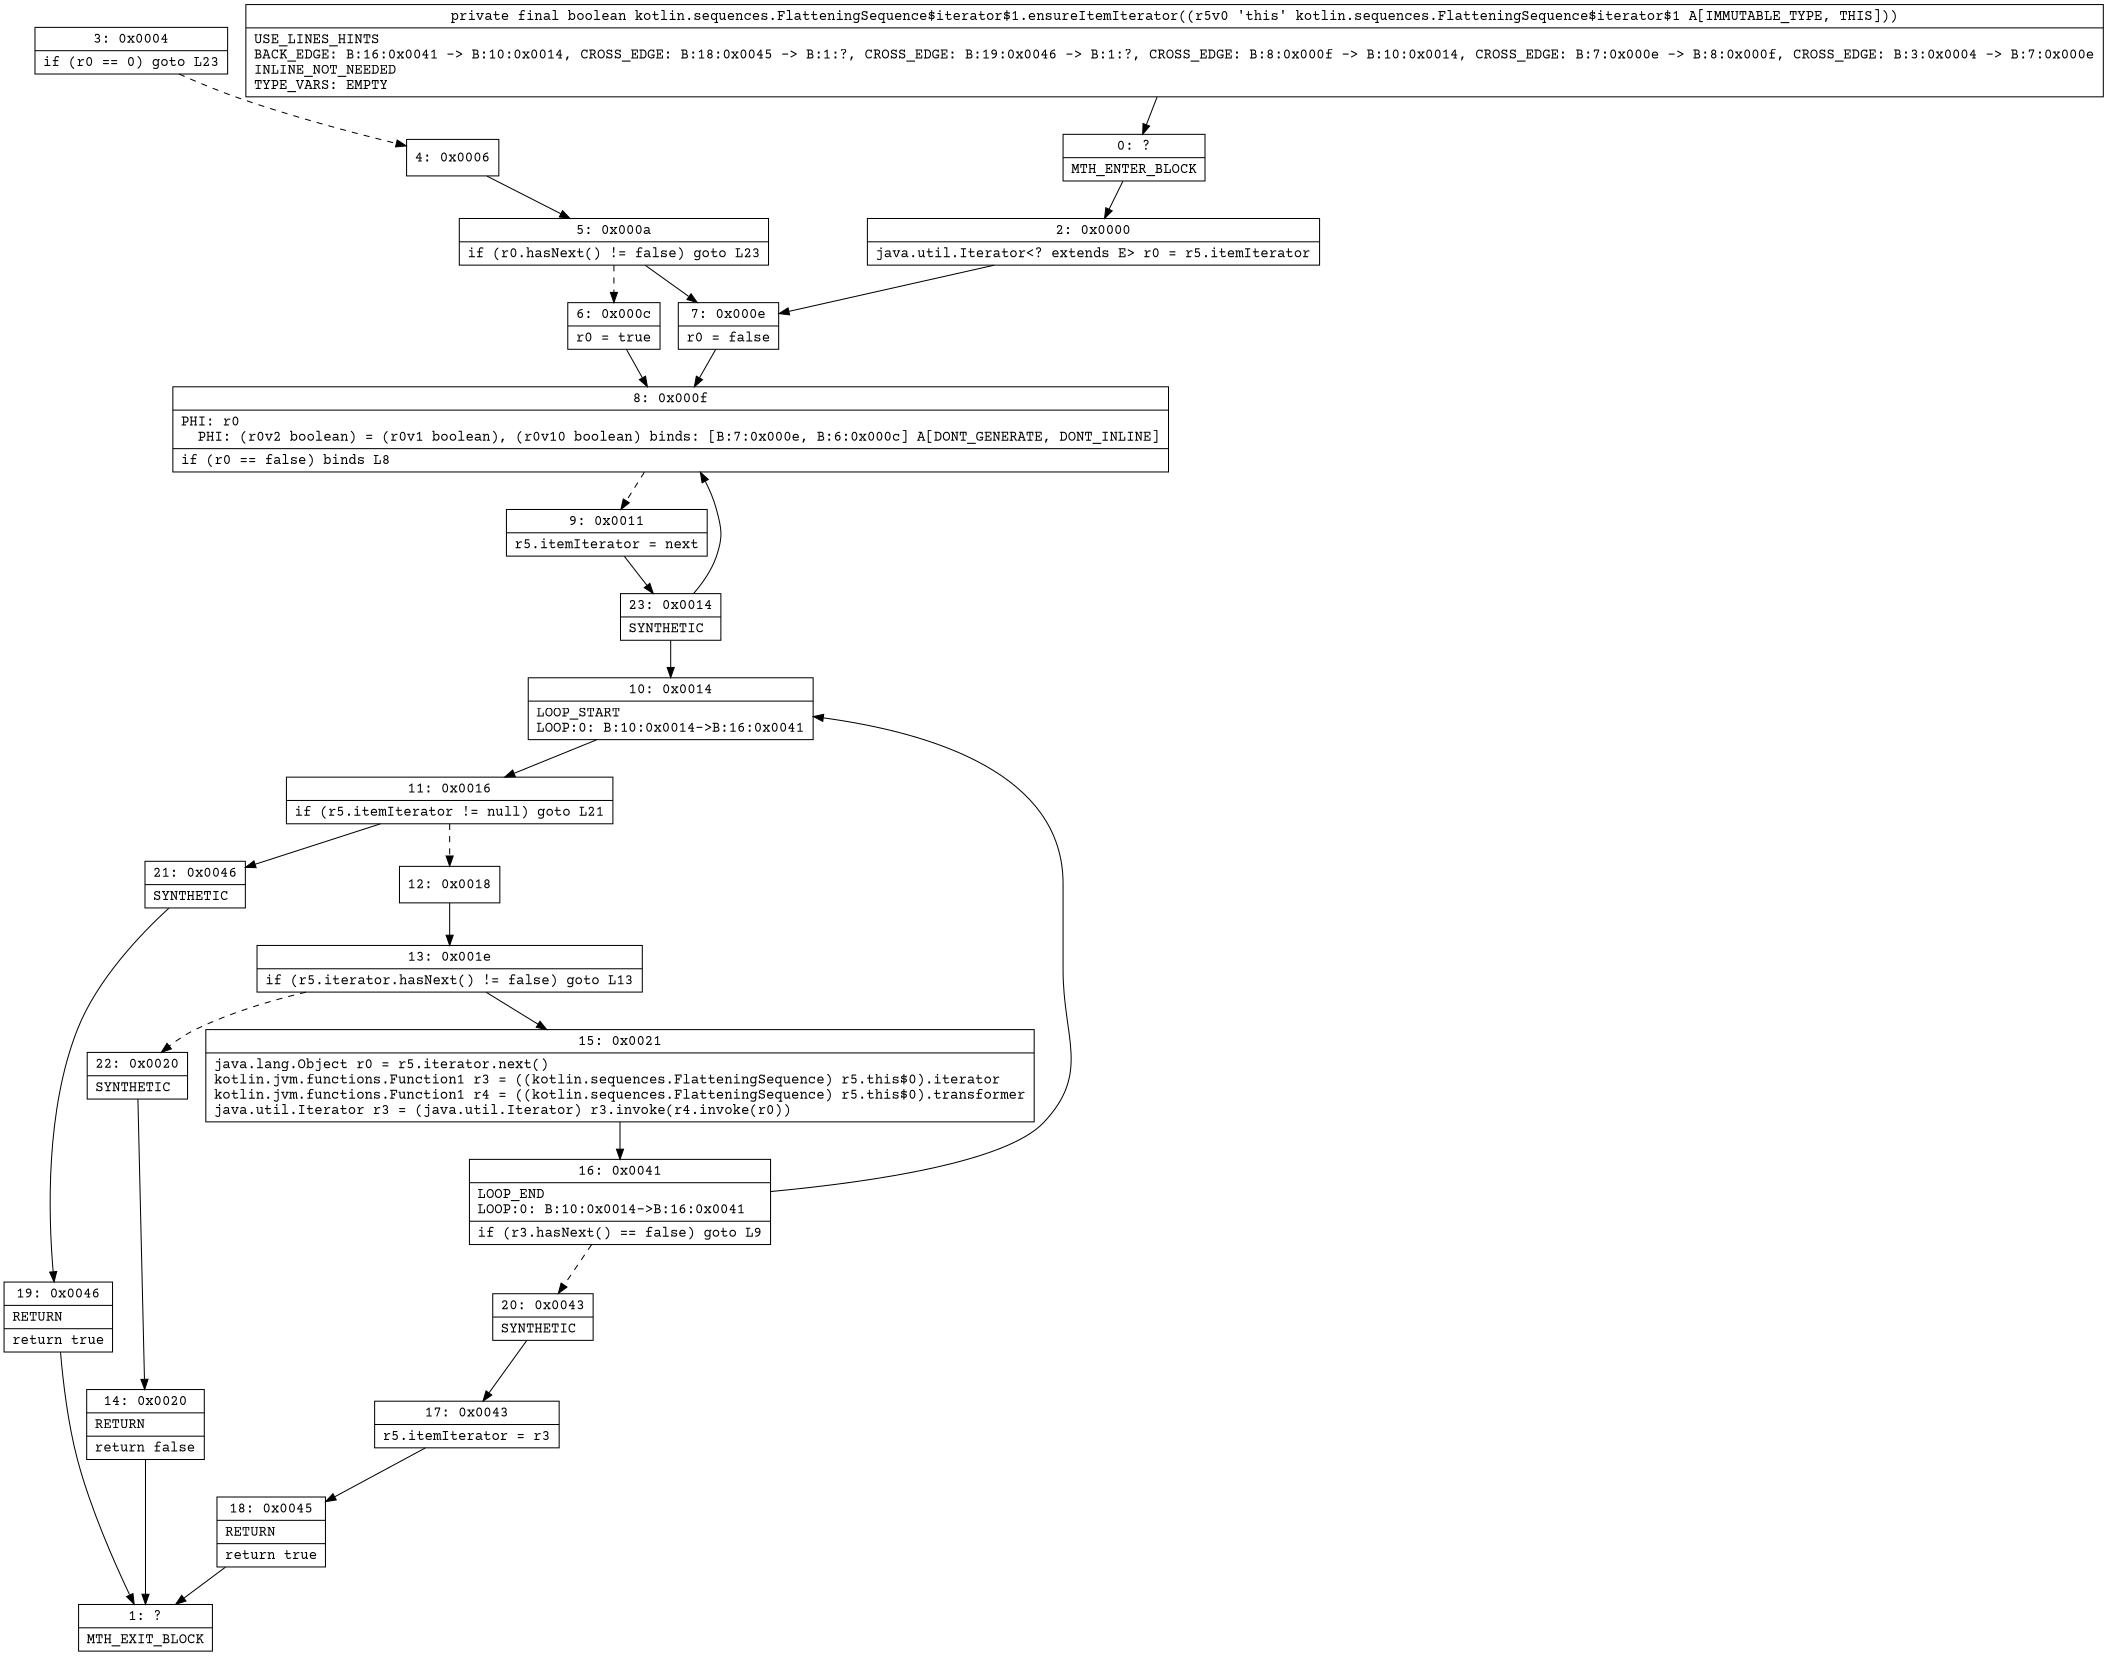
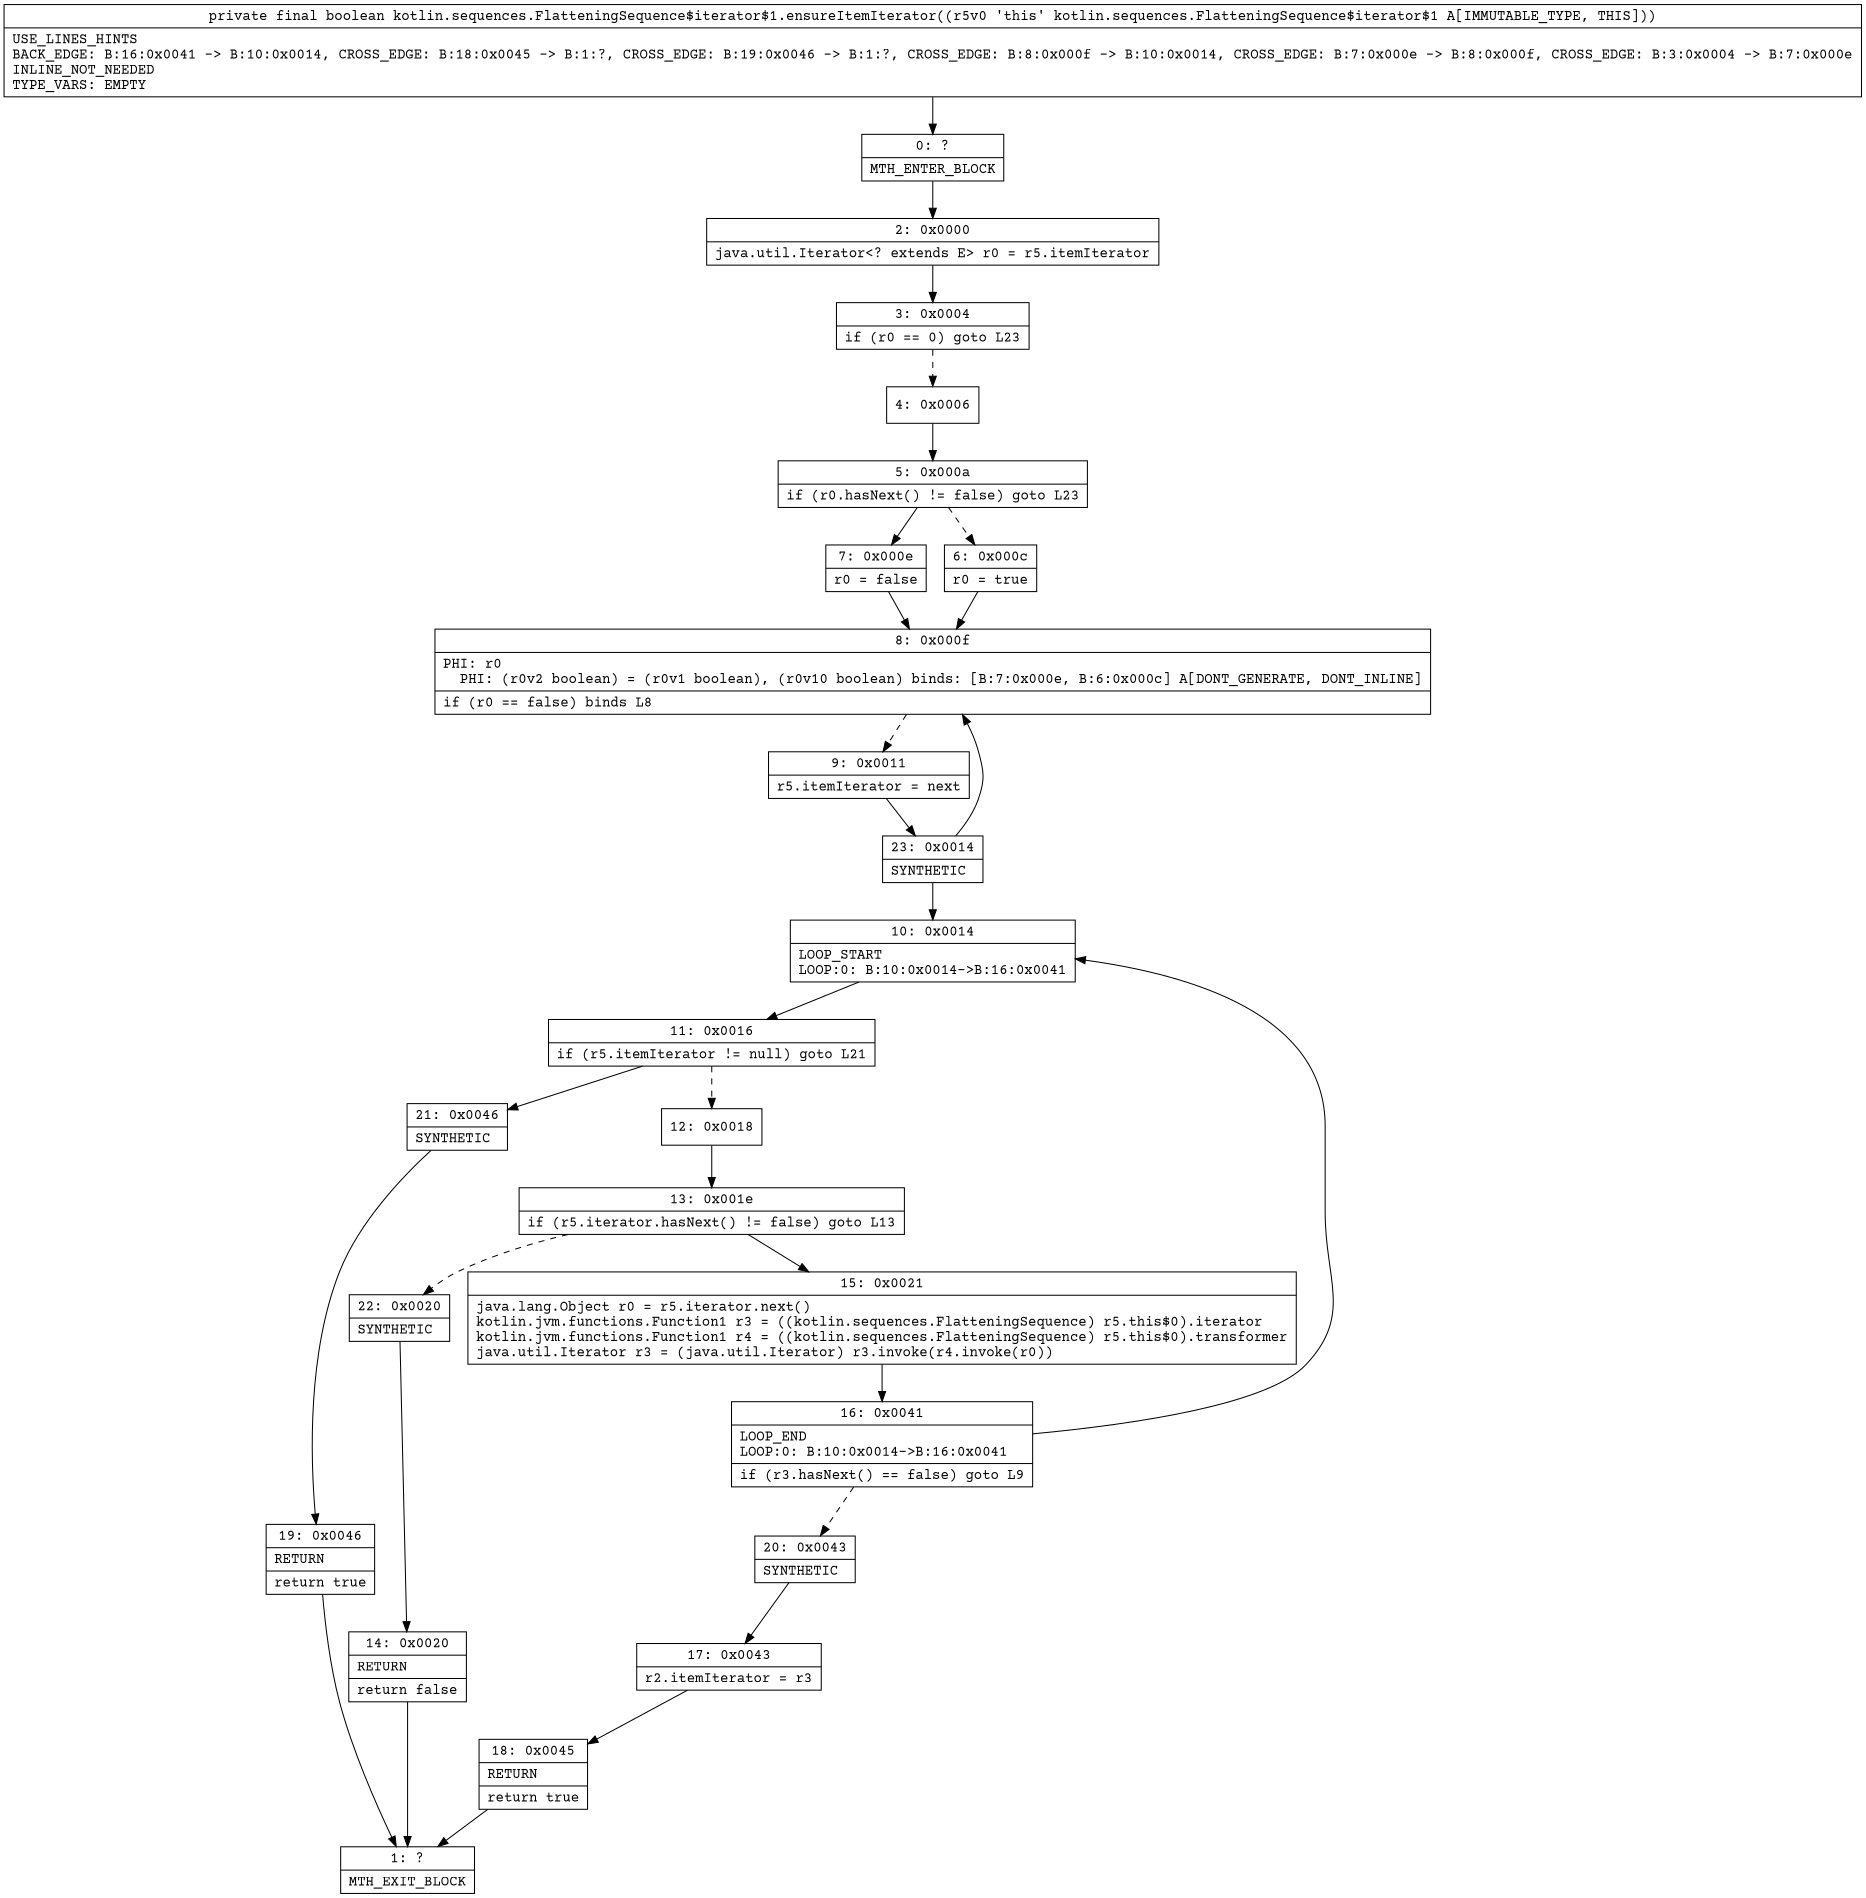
(892, 288) -> (933, 279)
(467, 1436) -> (729, 1678)
